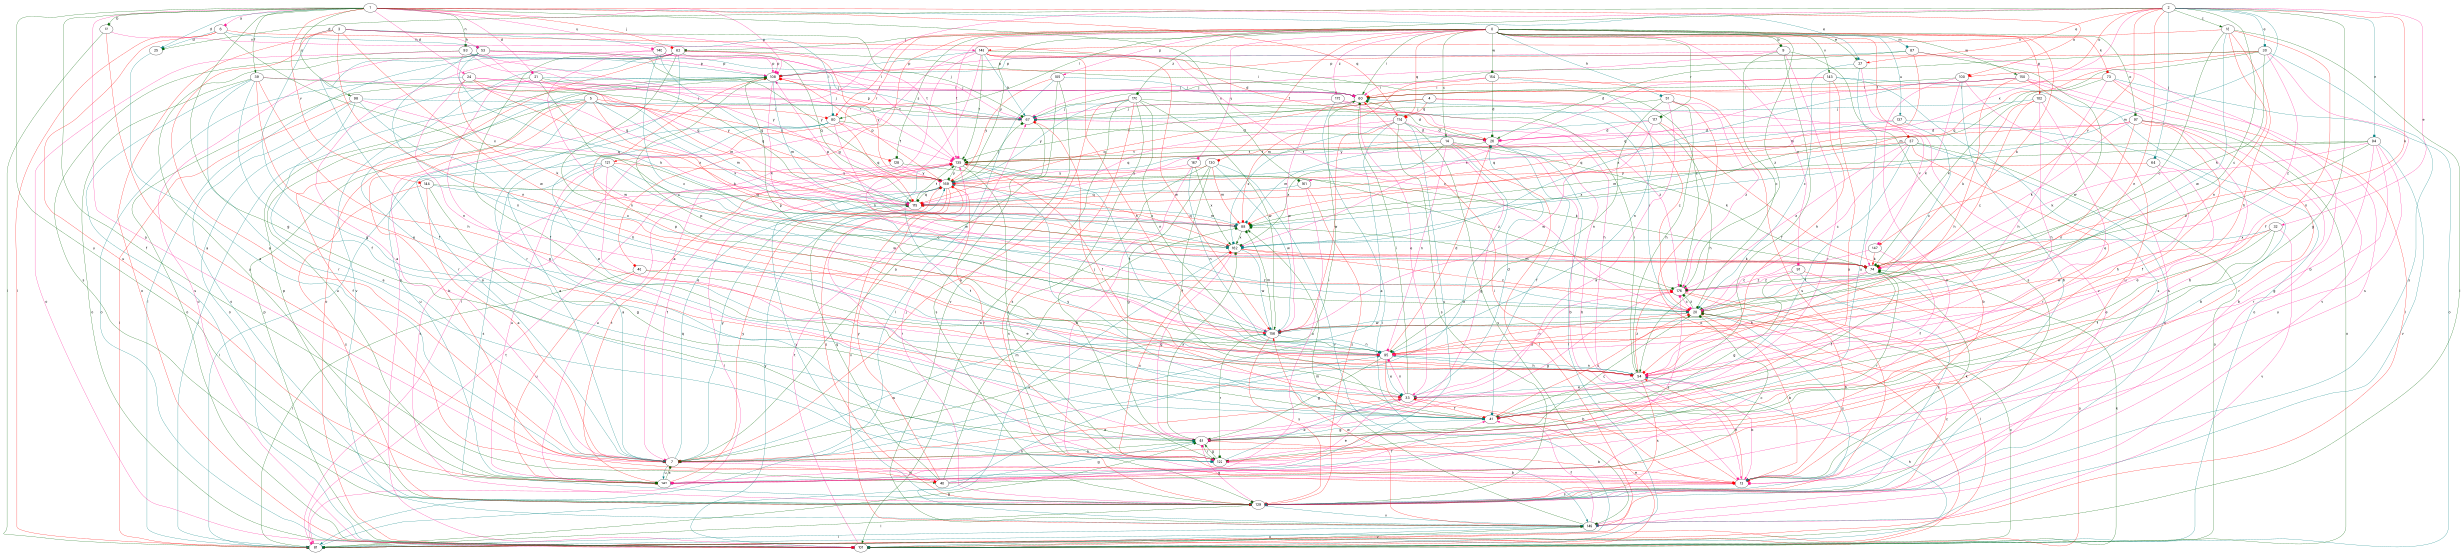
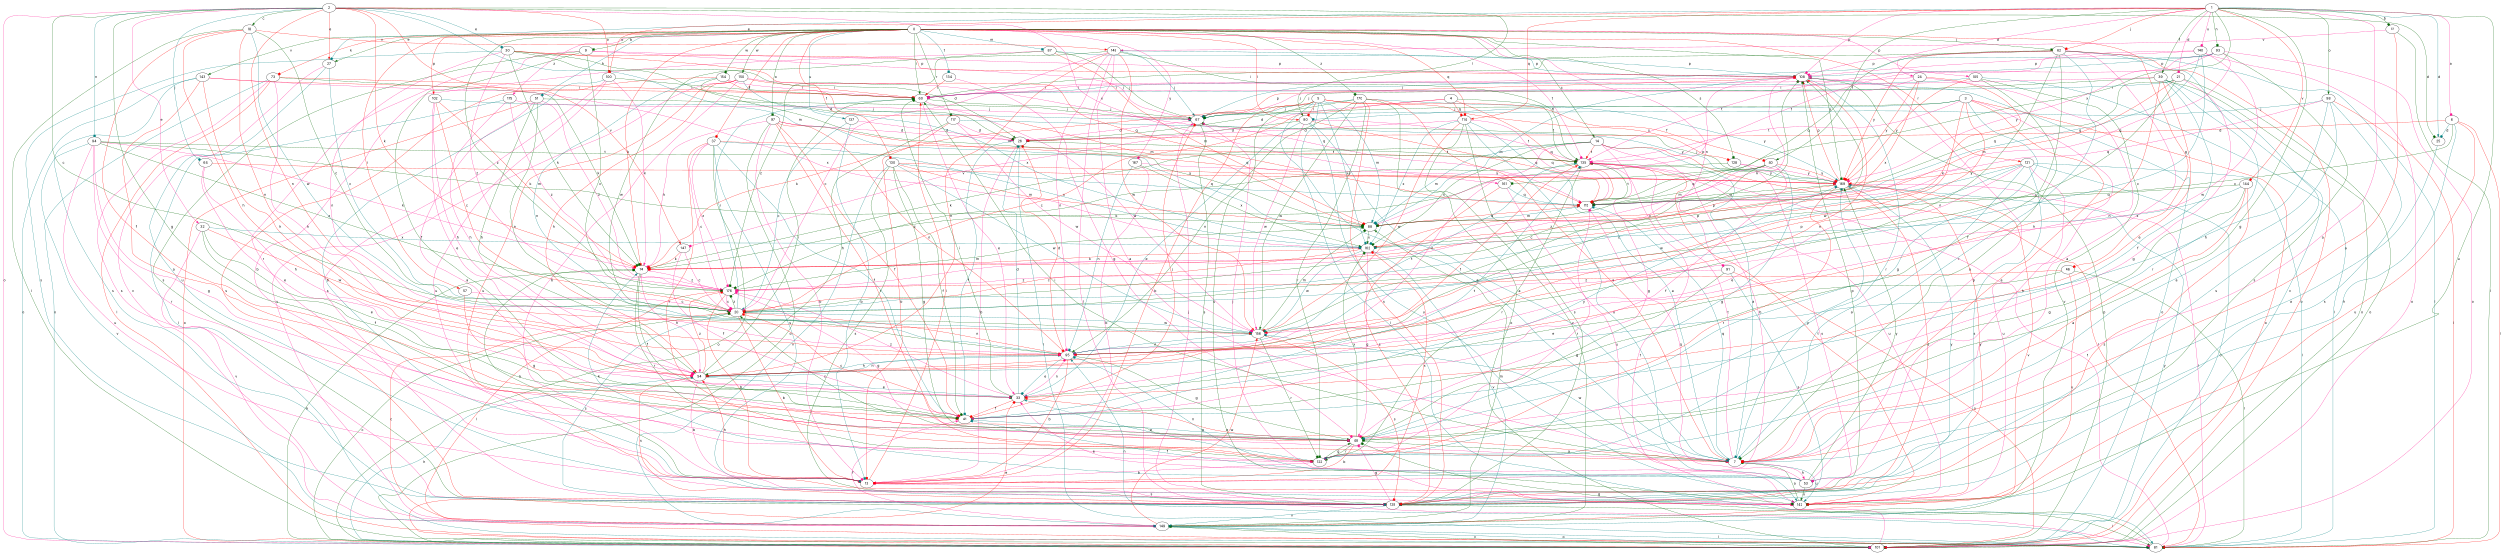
none -> (949, 77)
(1008, 88) -> (1175, 88)
(1409, 164) -> (1255, 190)
(693, 193) -> (1966, 198)
none -> (465, 291)
(197, 461) -> (2205, 383)
(807, 466) -> (1774, 465)
